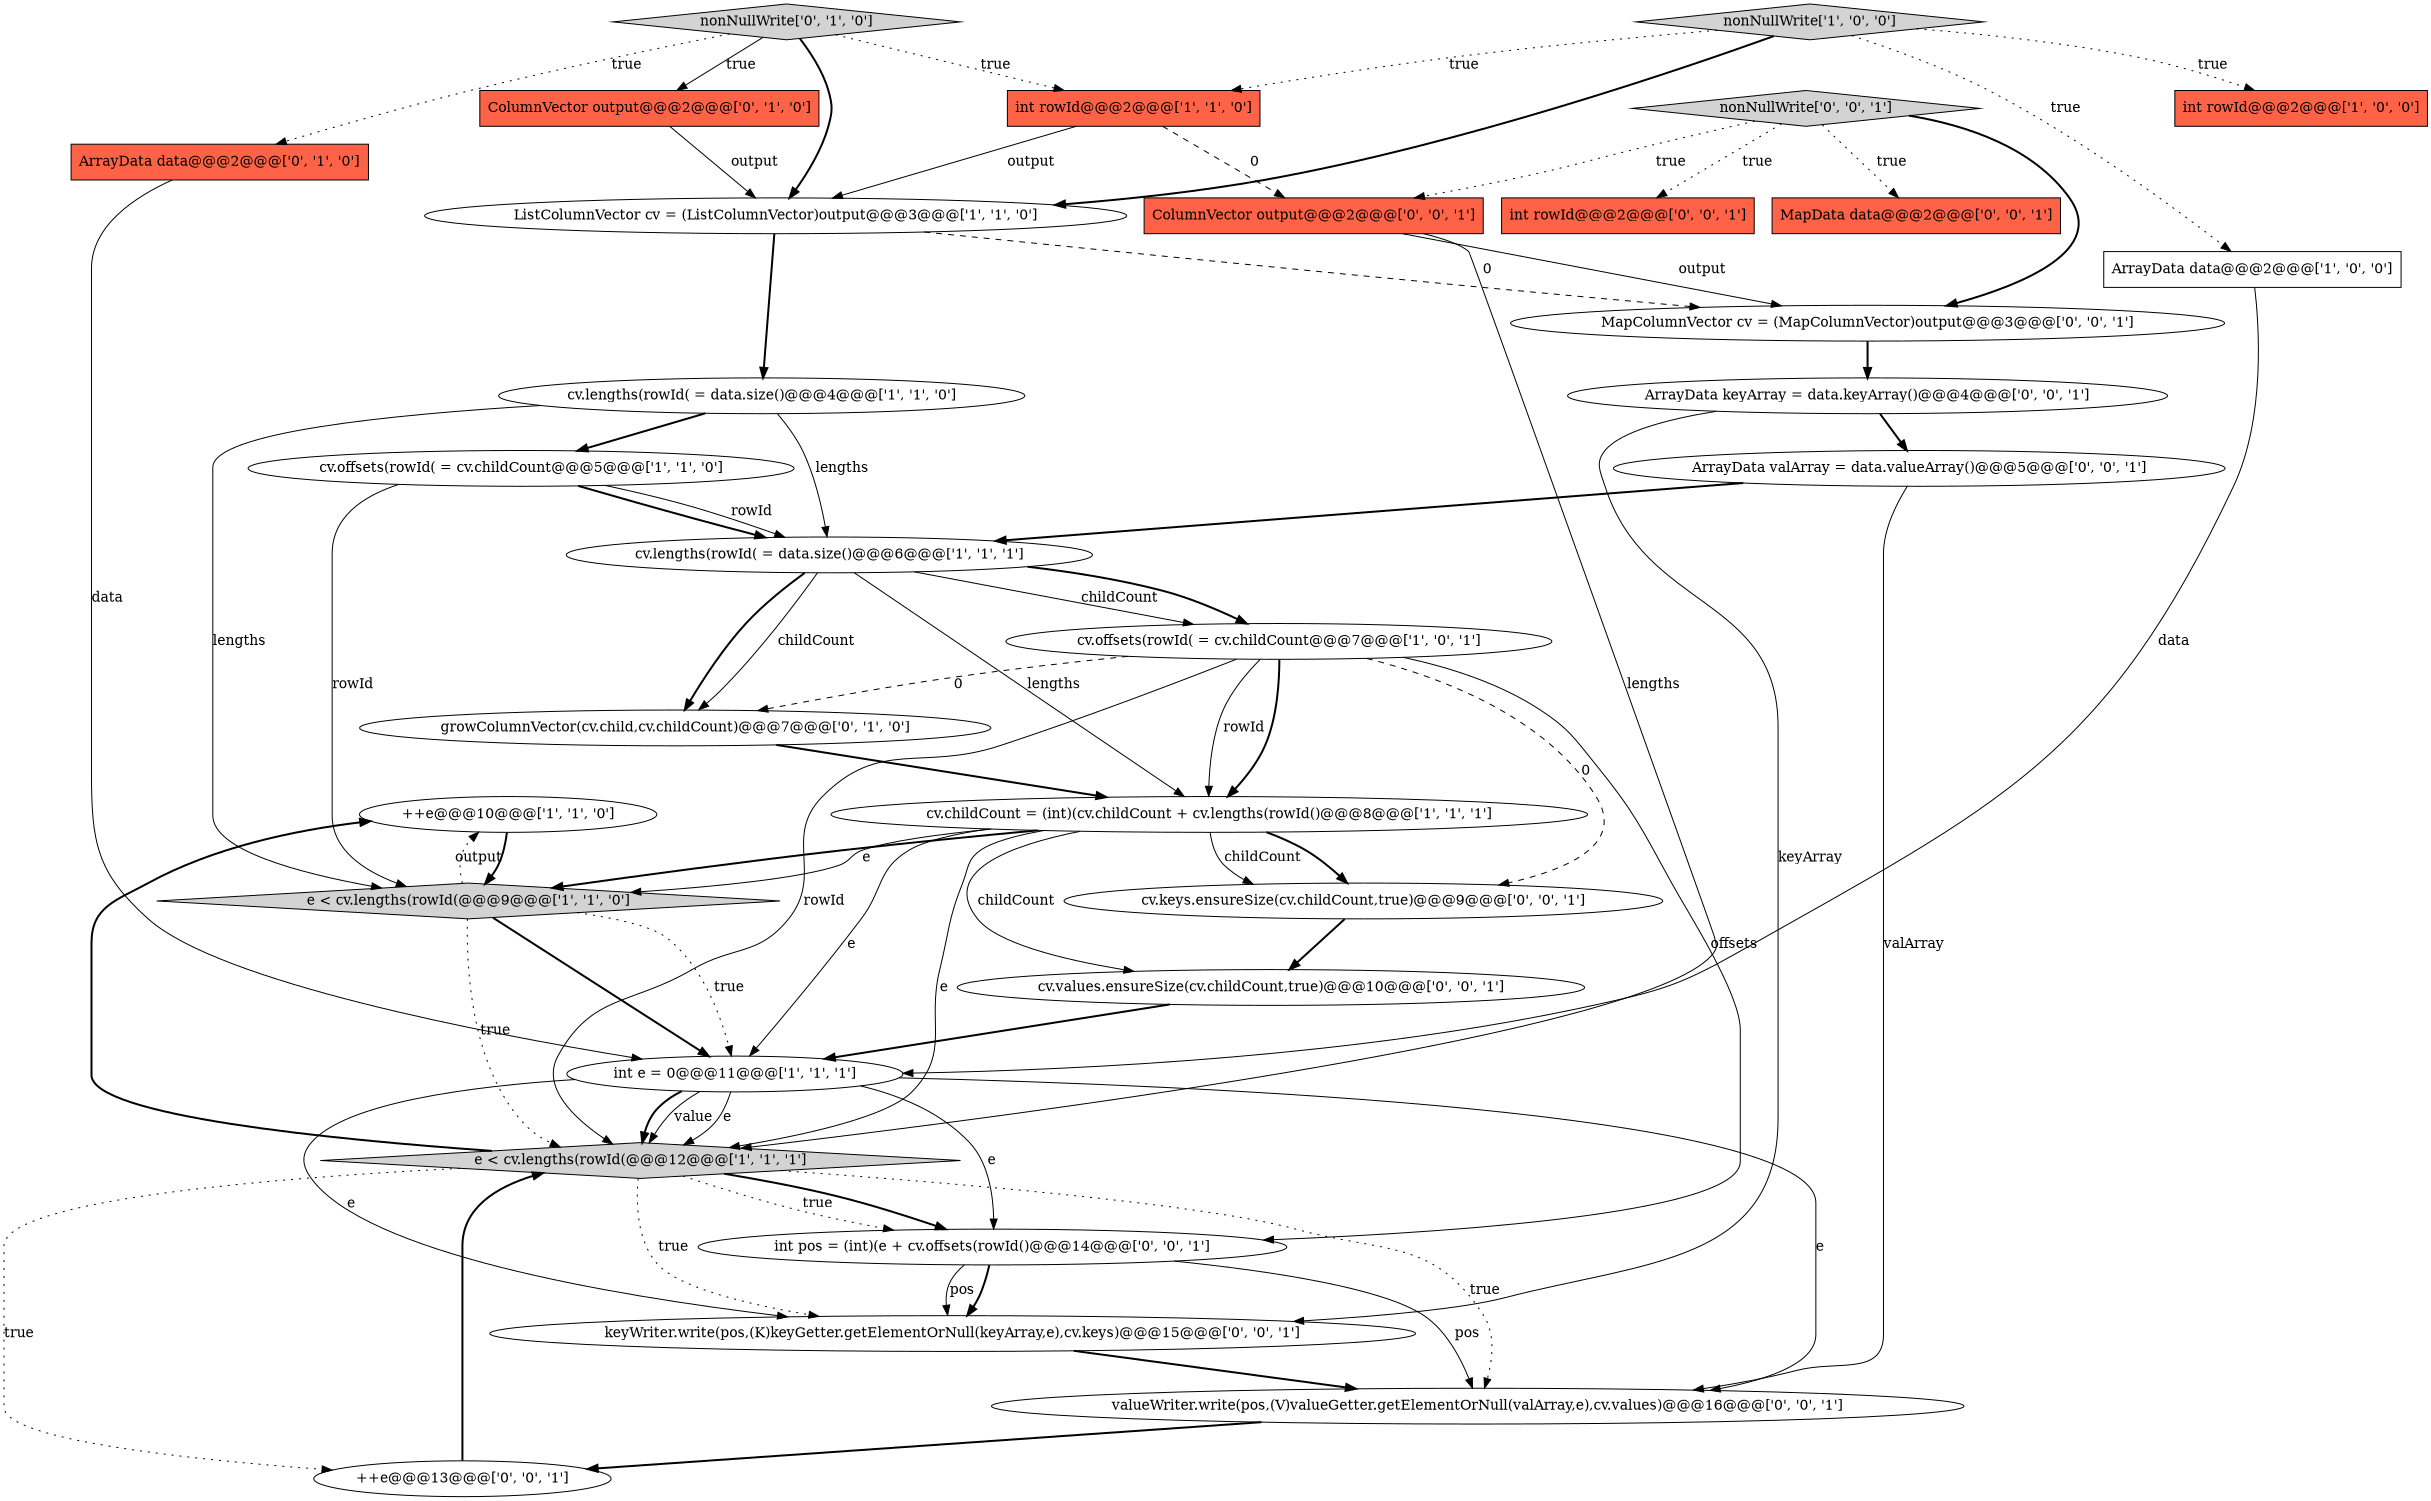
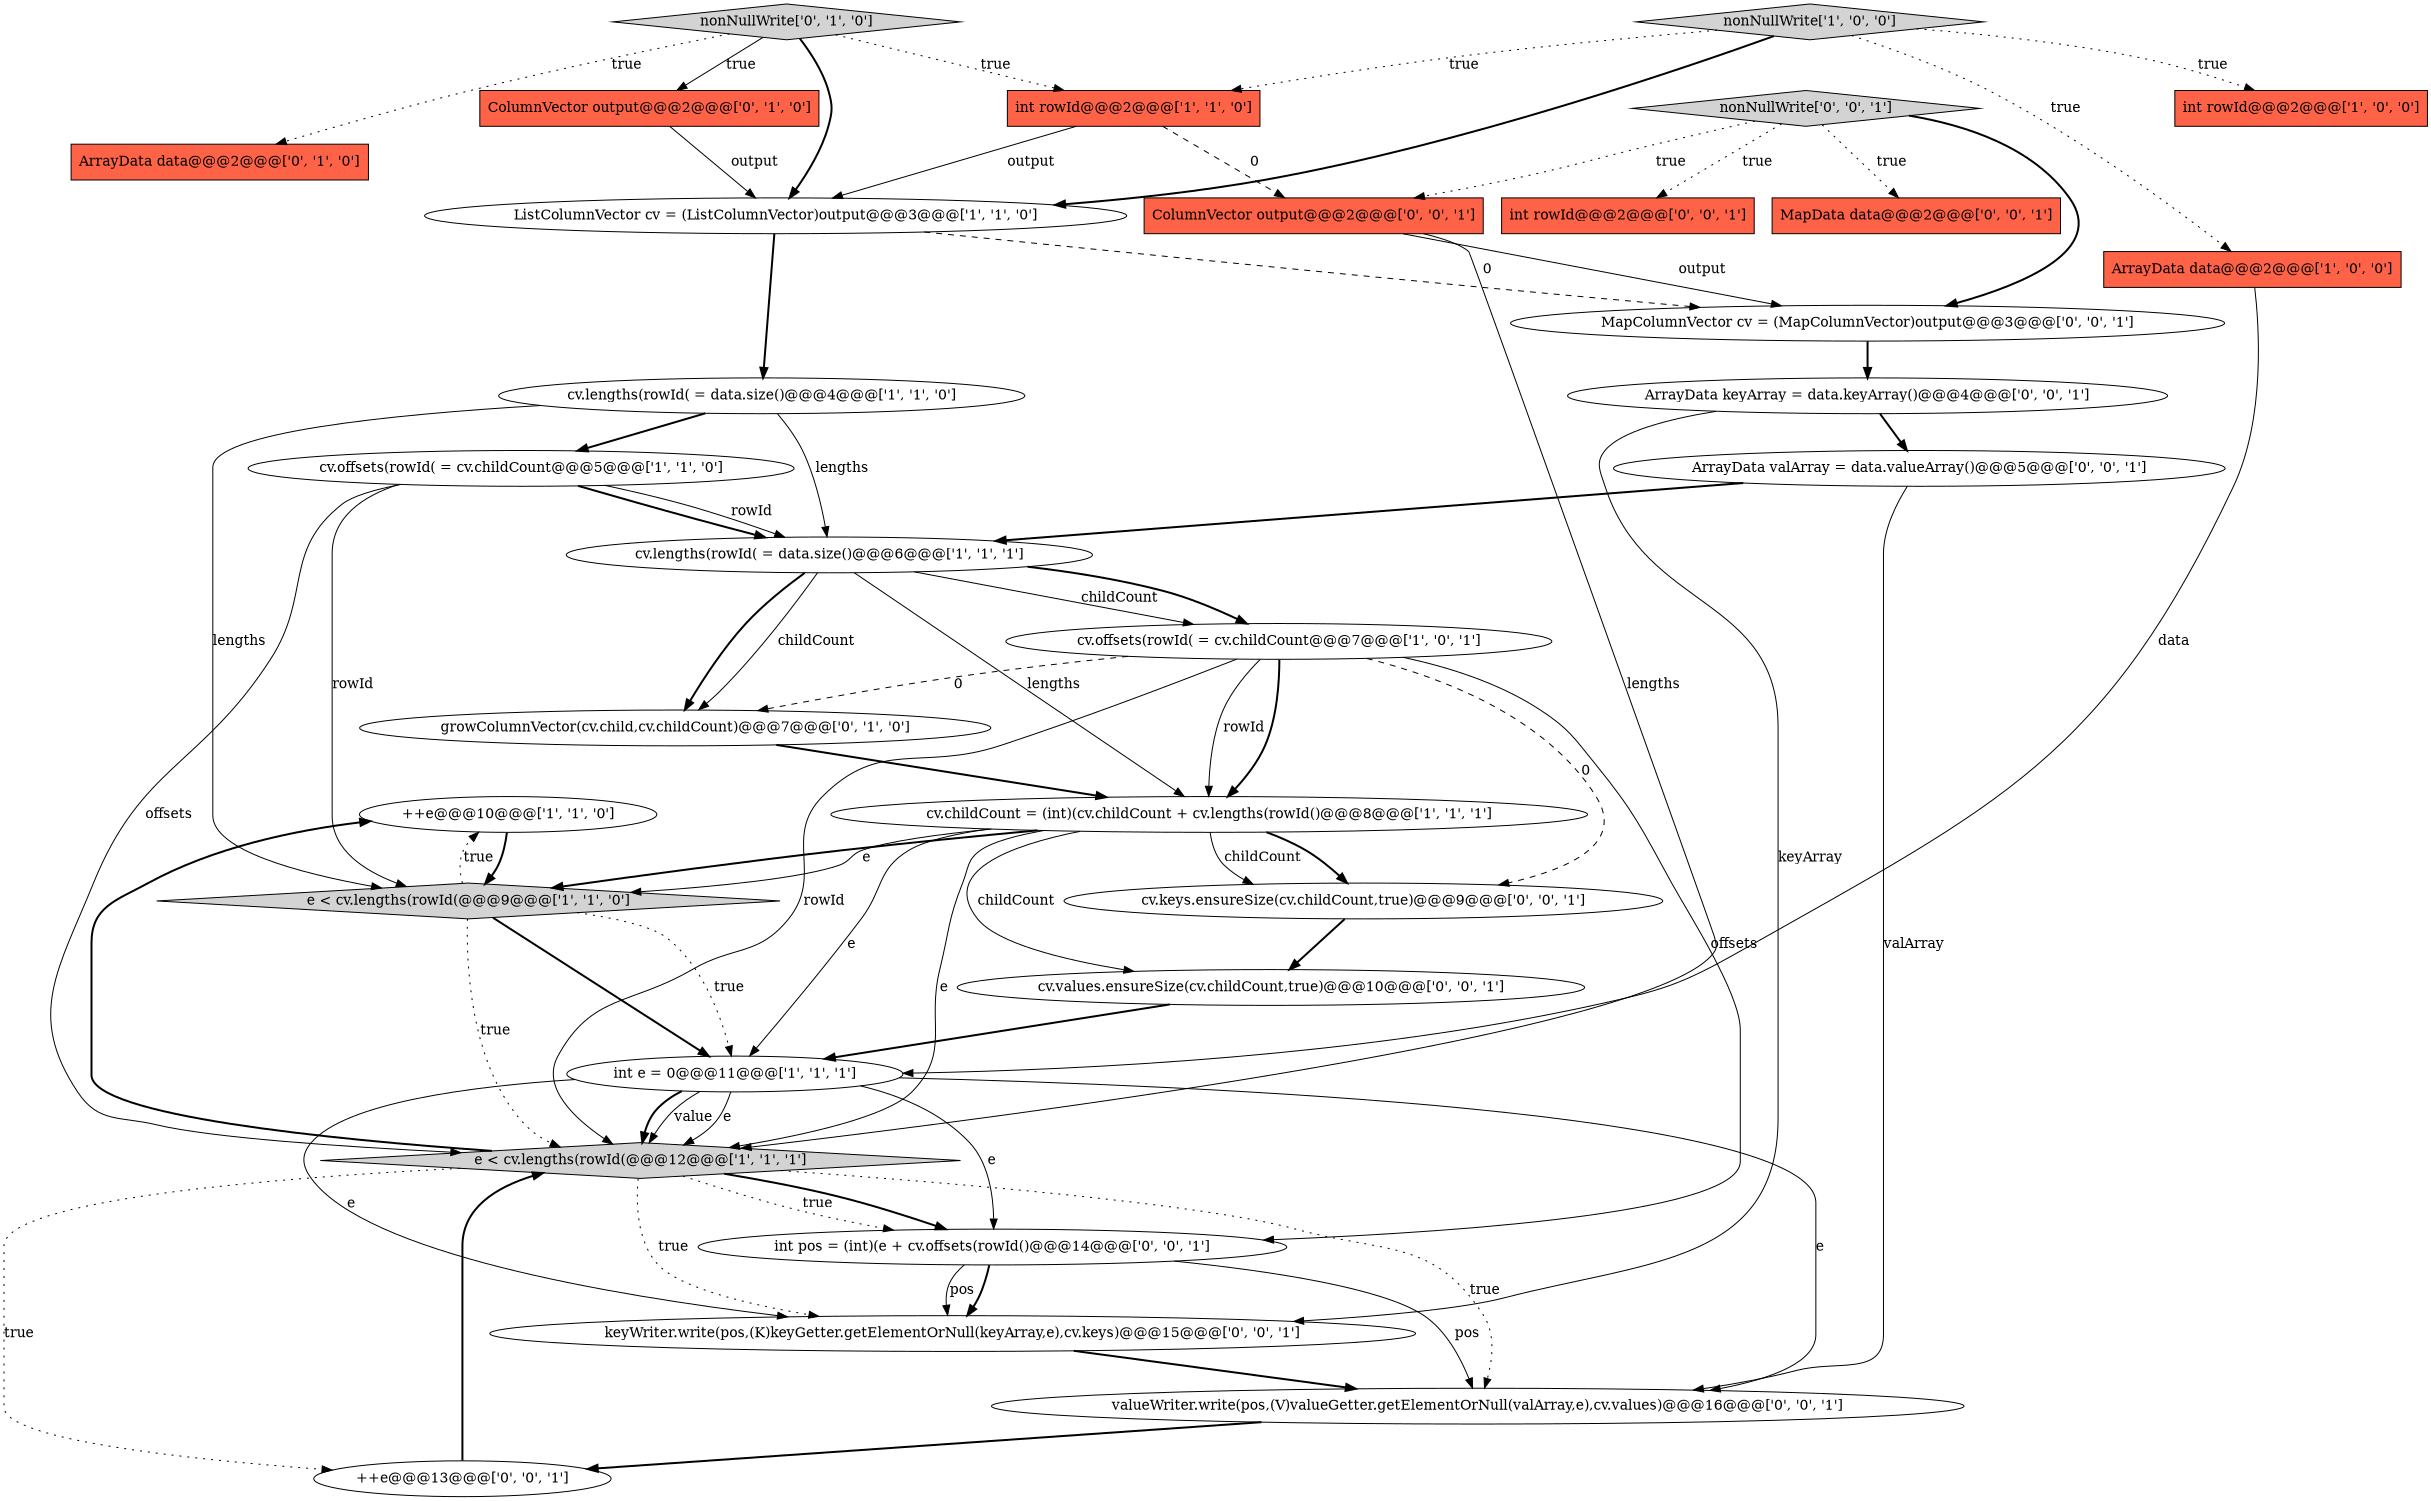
(2252, 269) -> (2252, 269)
(92, 793) -> none
(479, 858) -> (479, 858)
none -> (77, 921)
